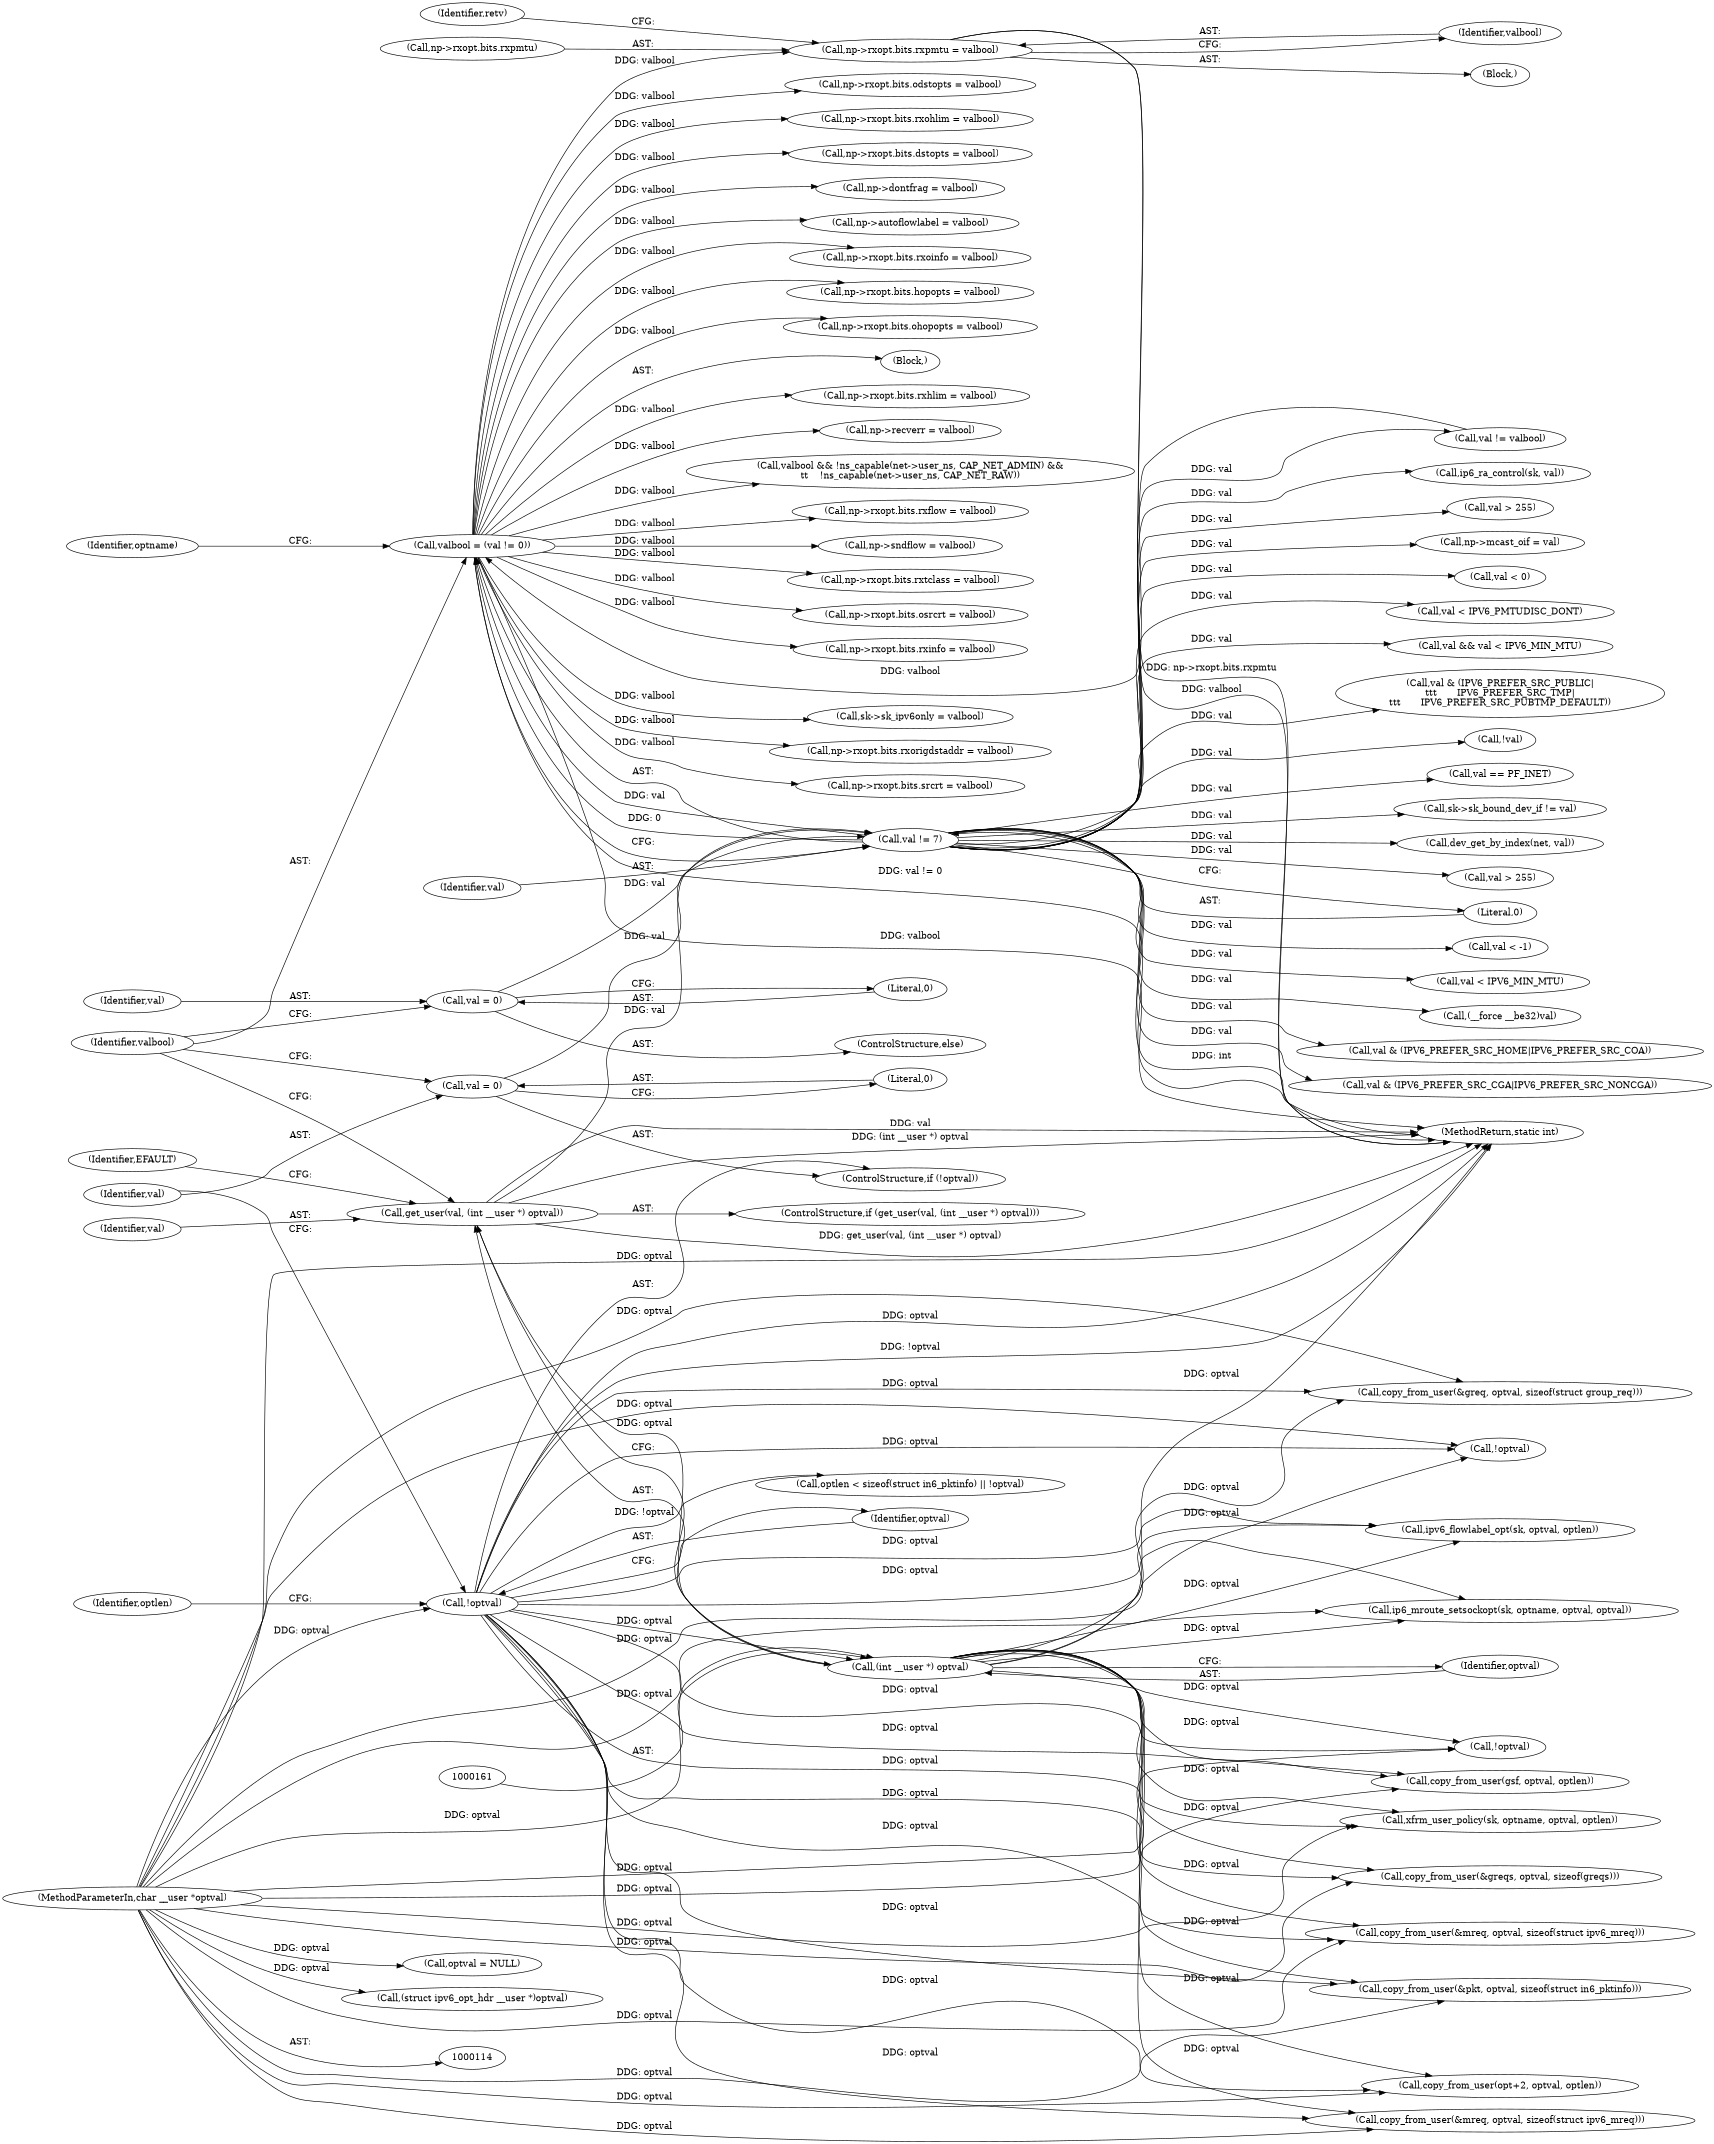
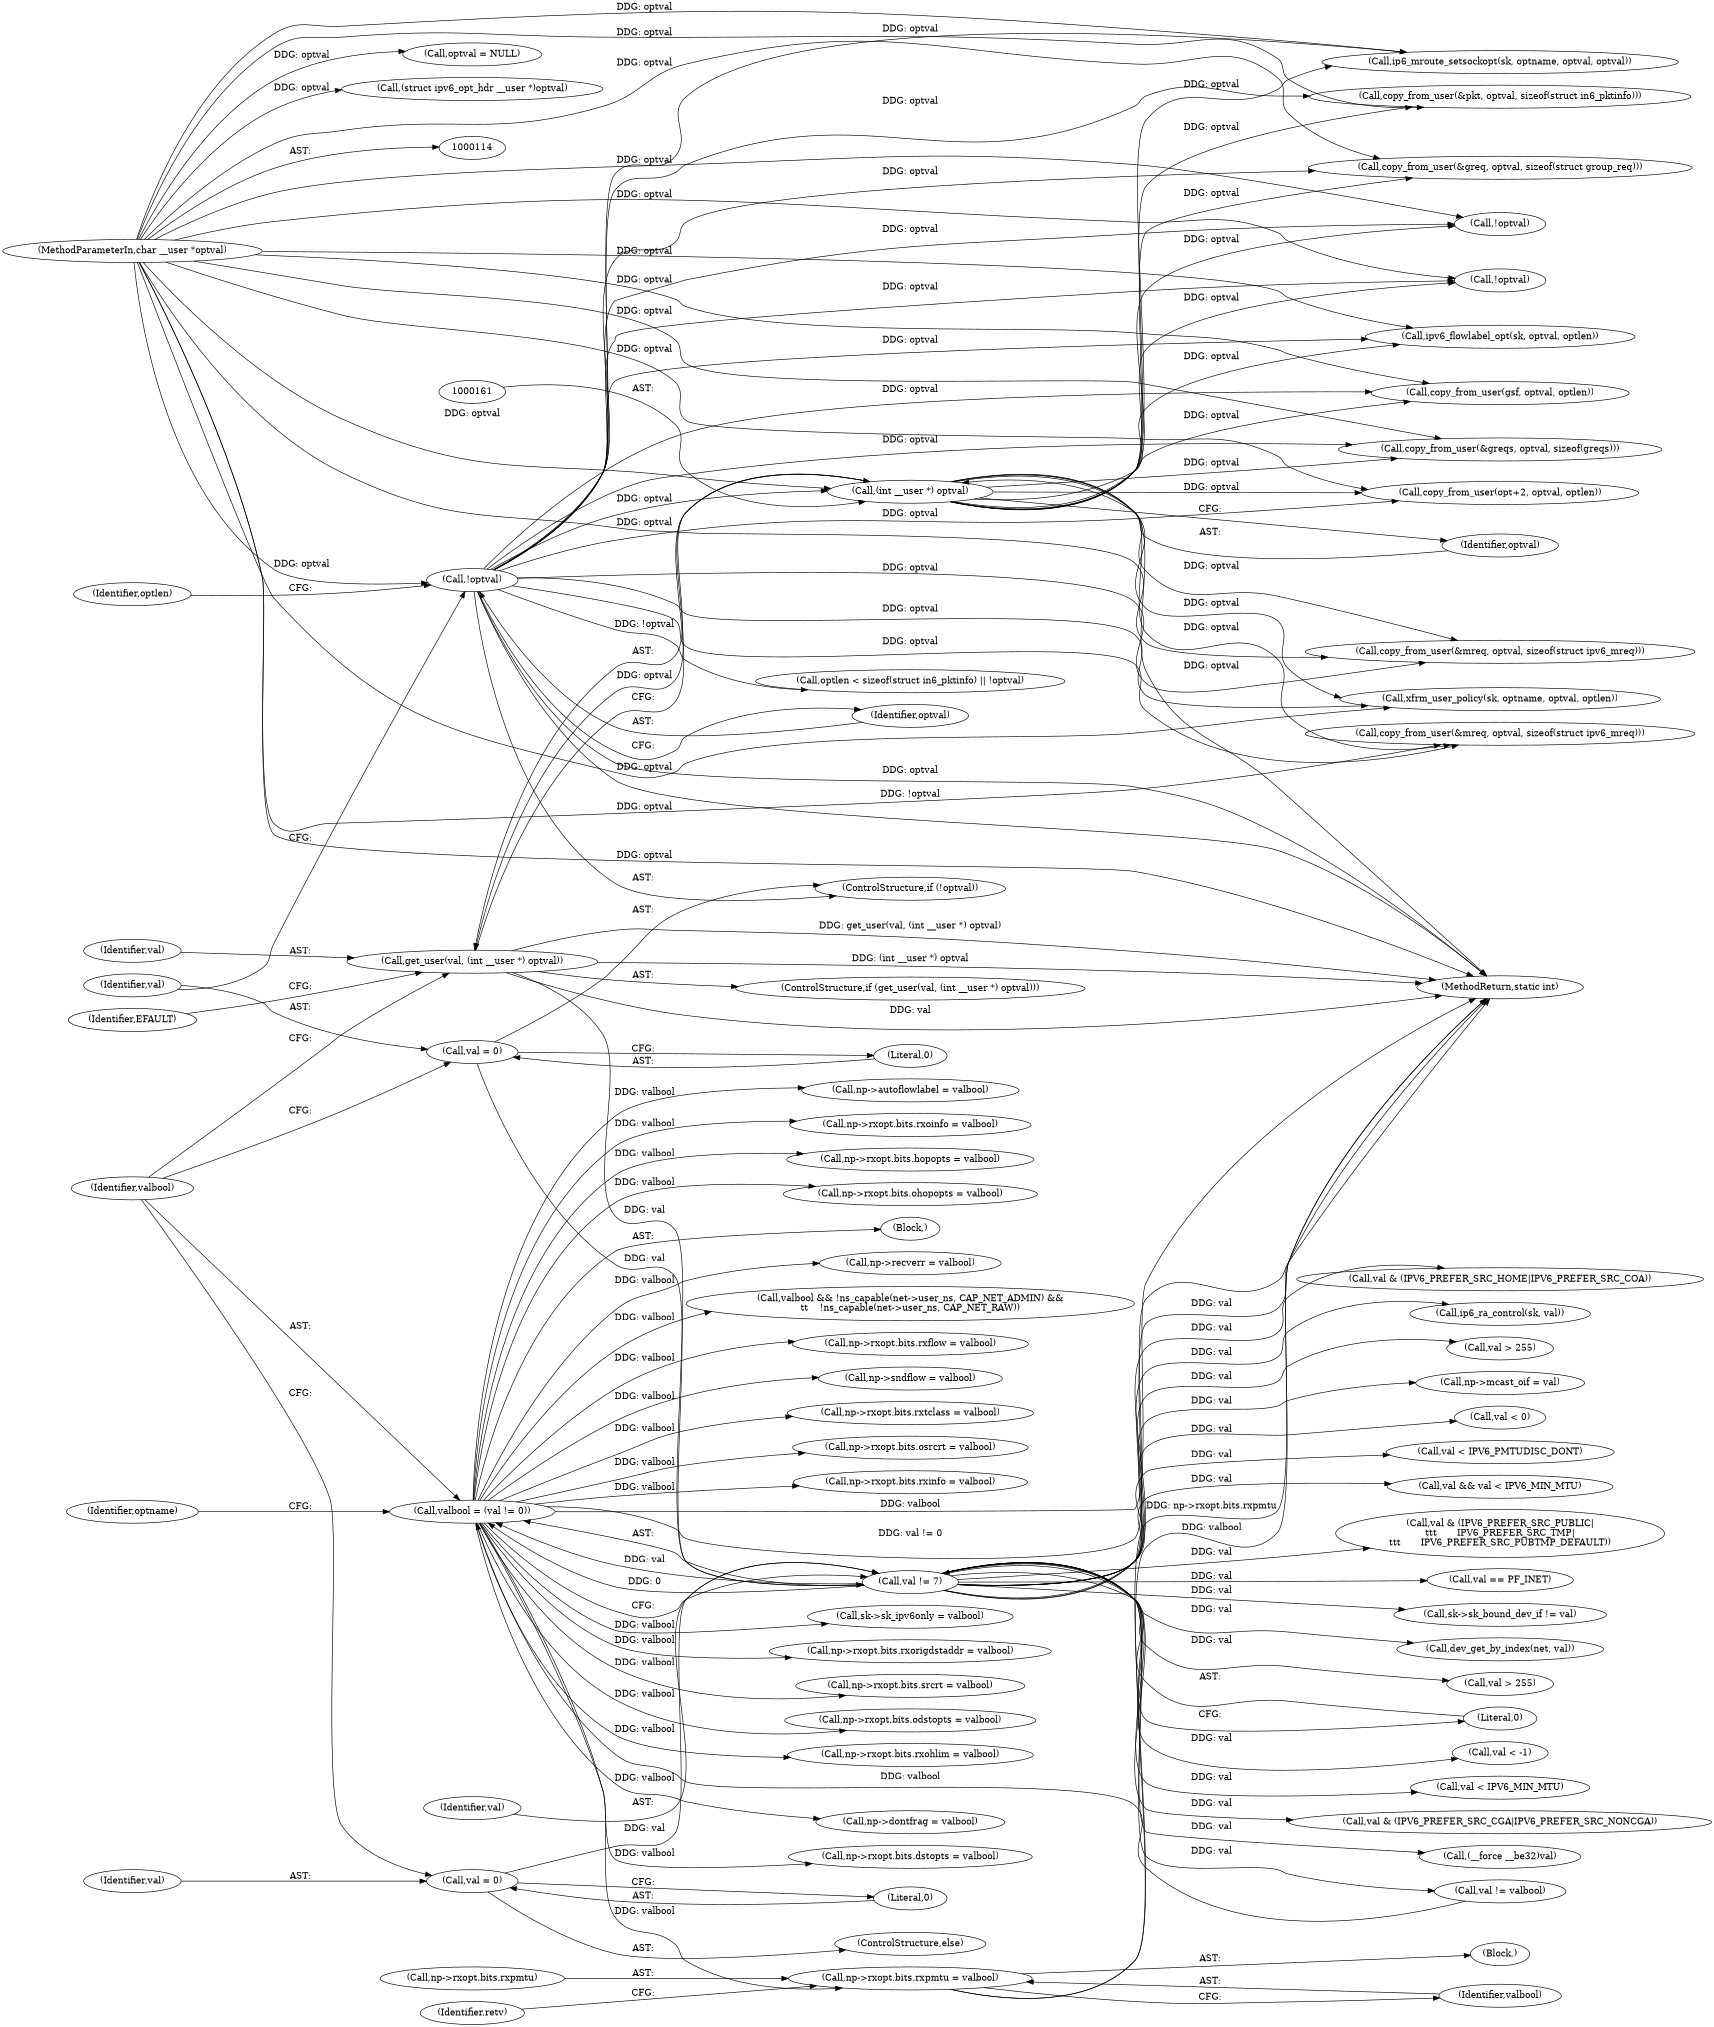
(910, 396) -> none
(1500, 740) -> none
(1212, 1056) -> (1212, 1304)
